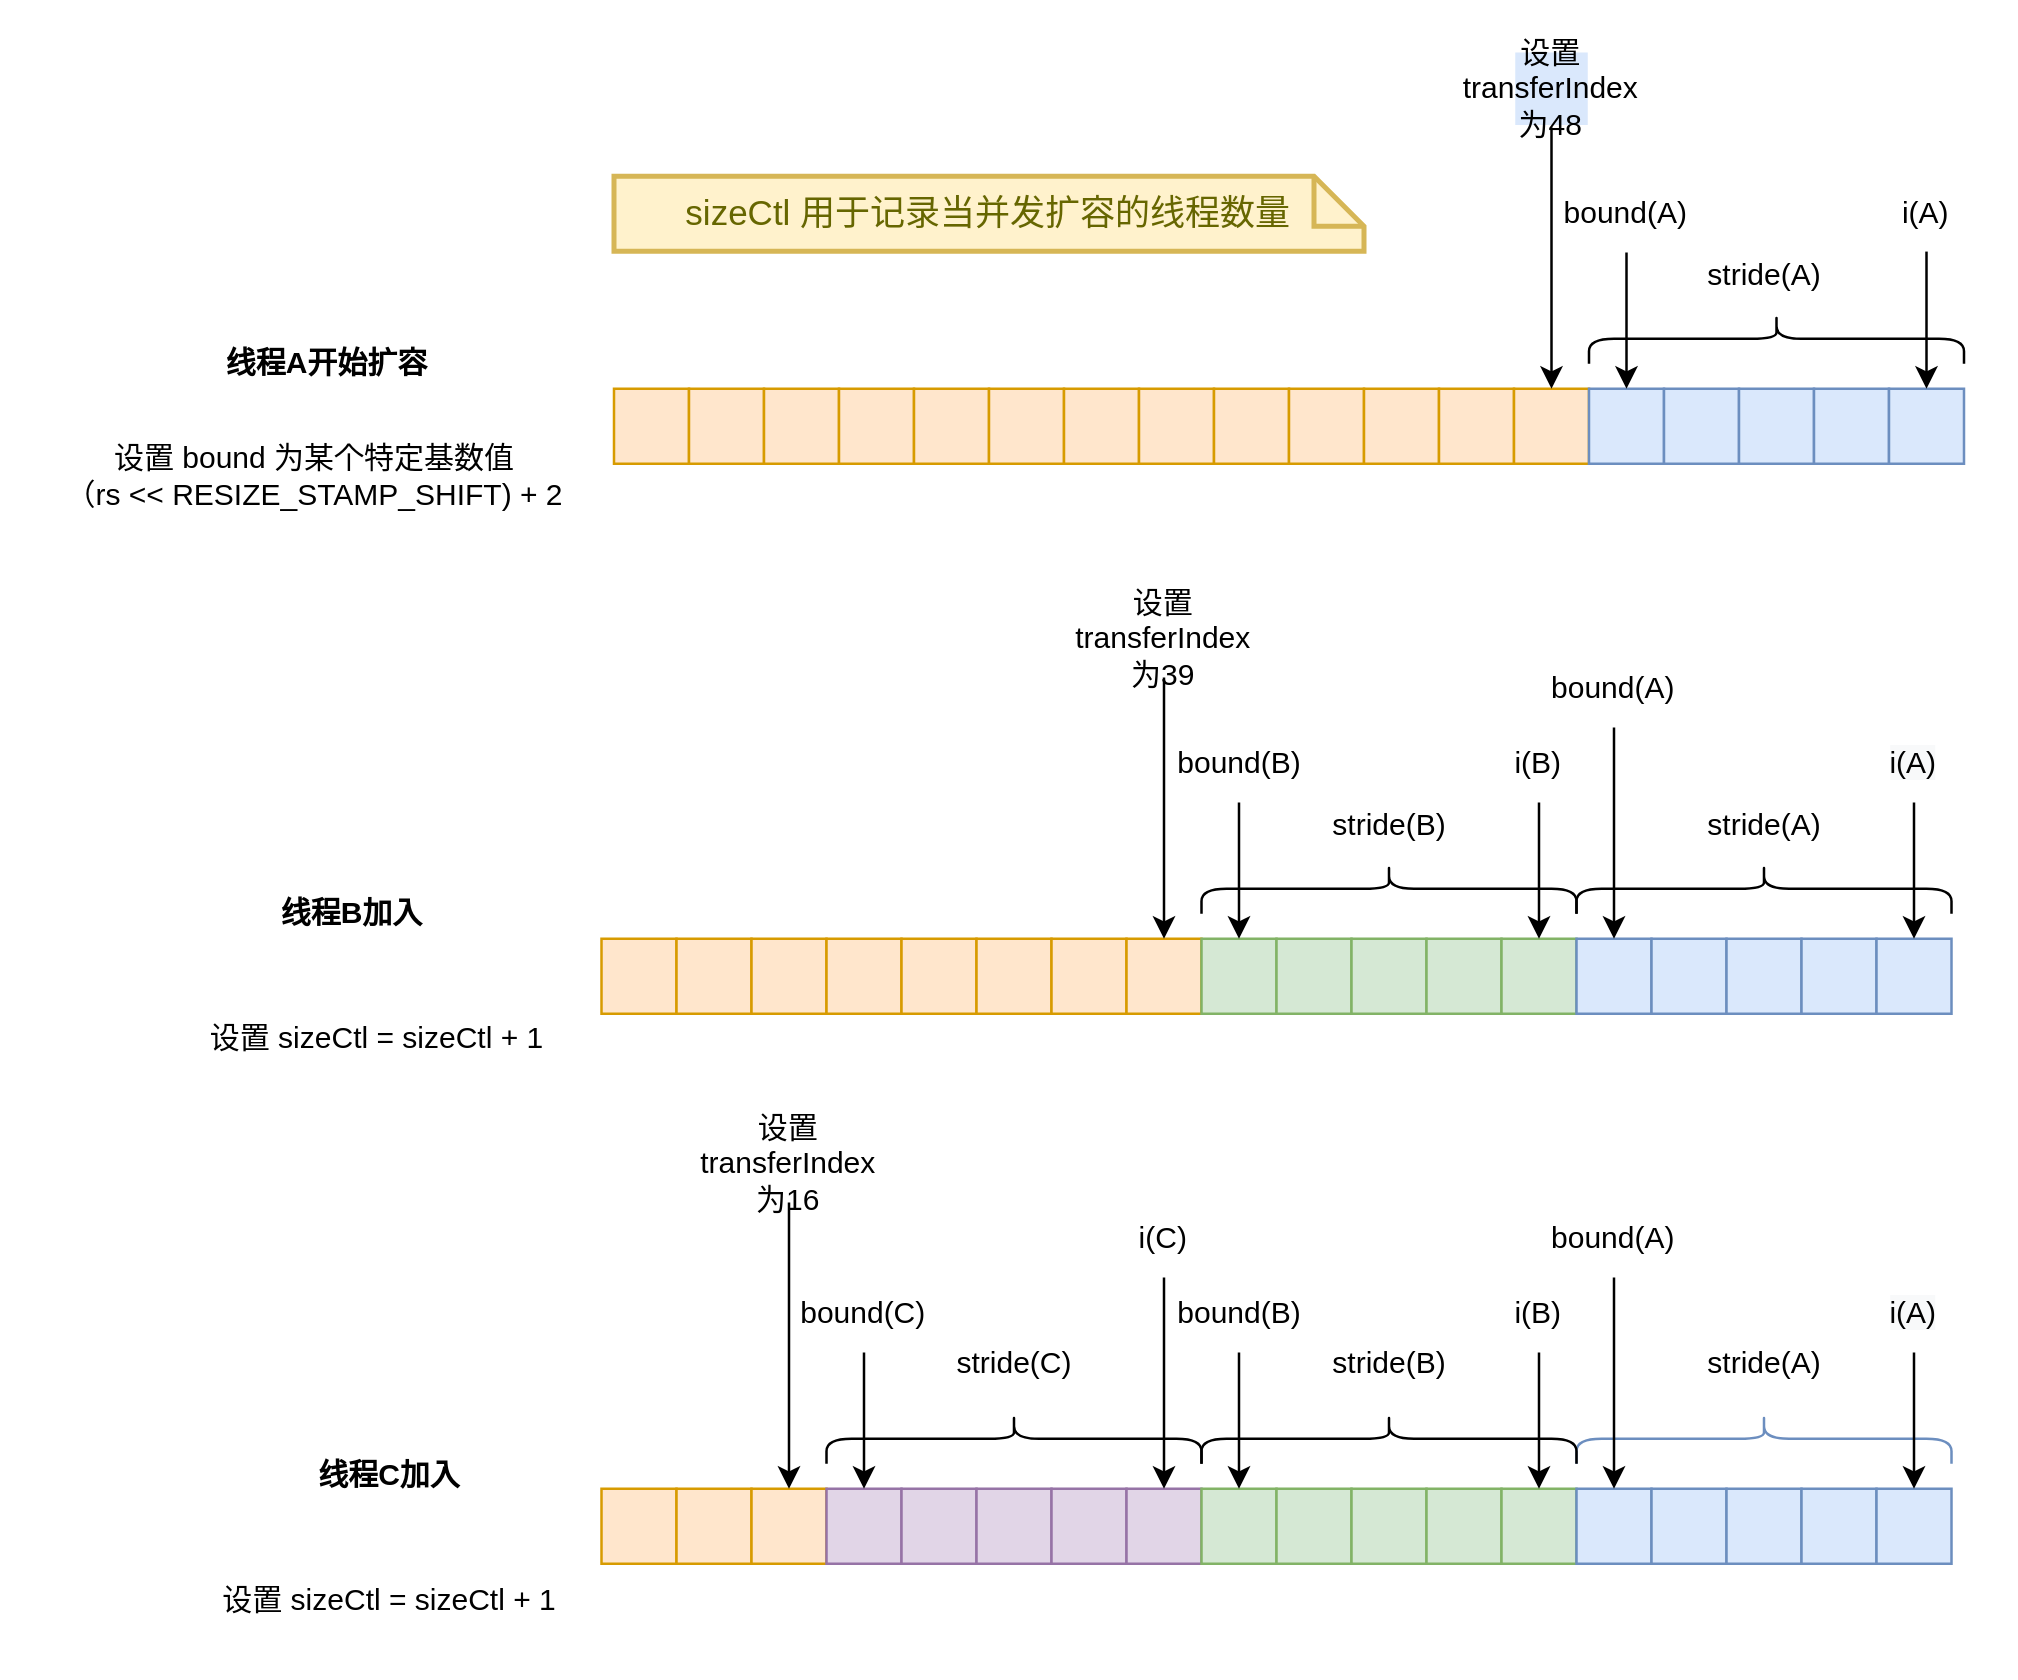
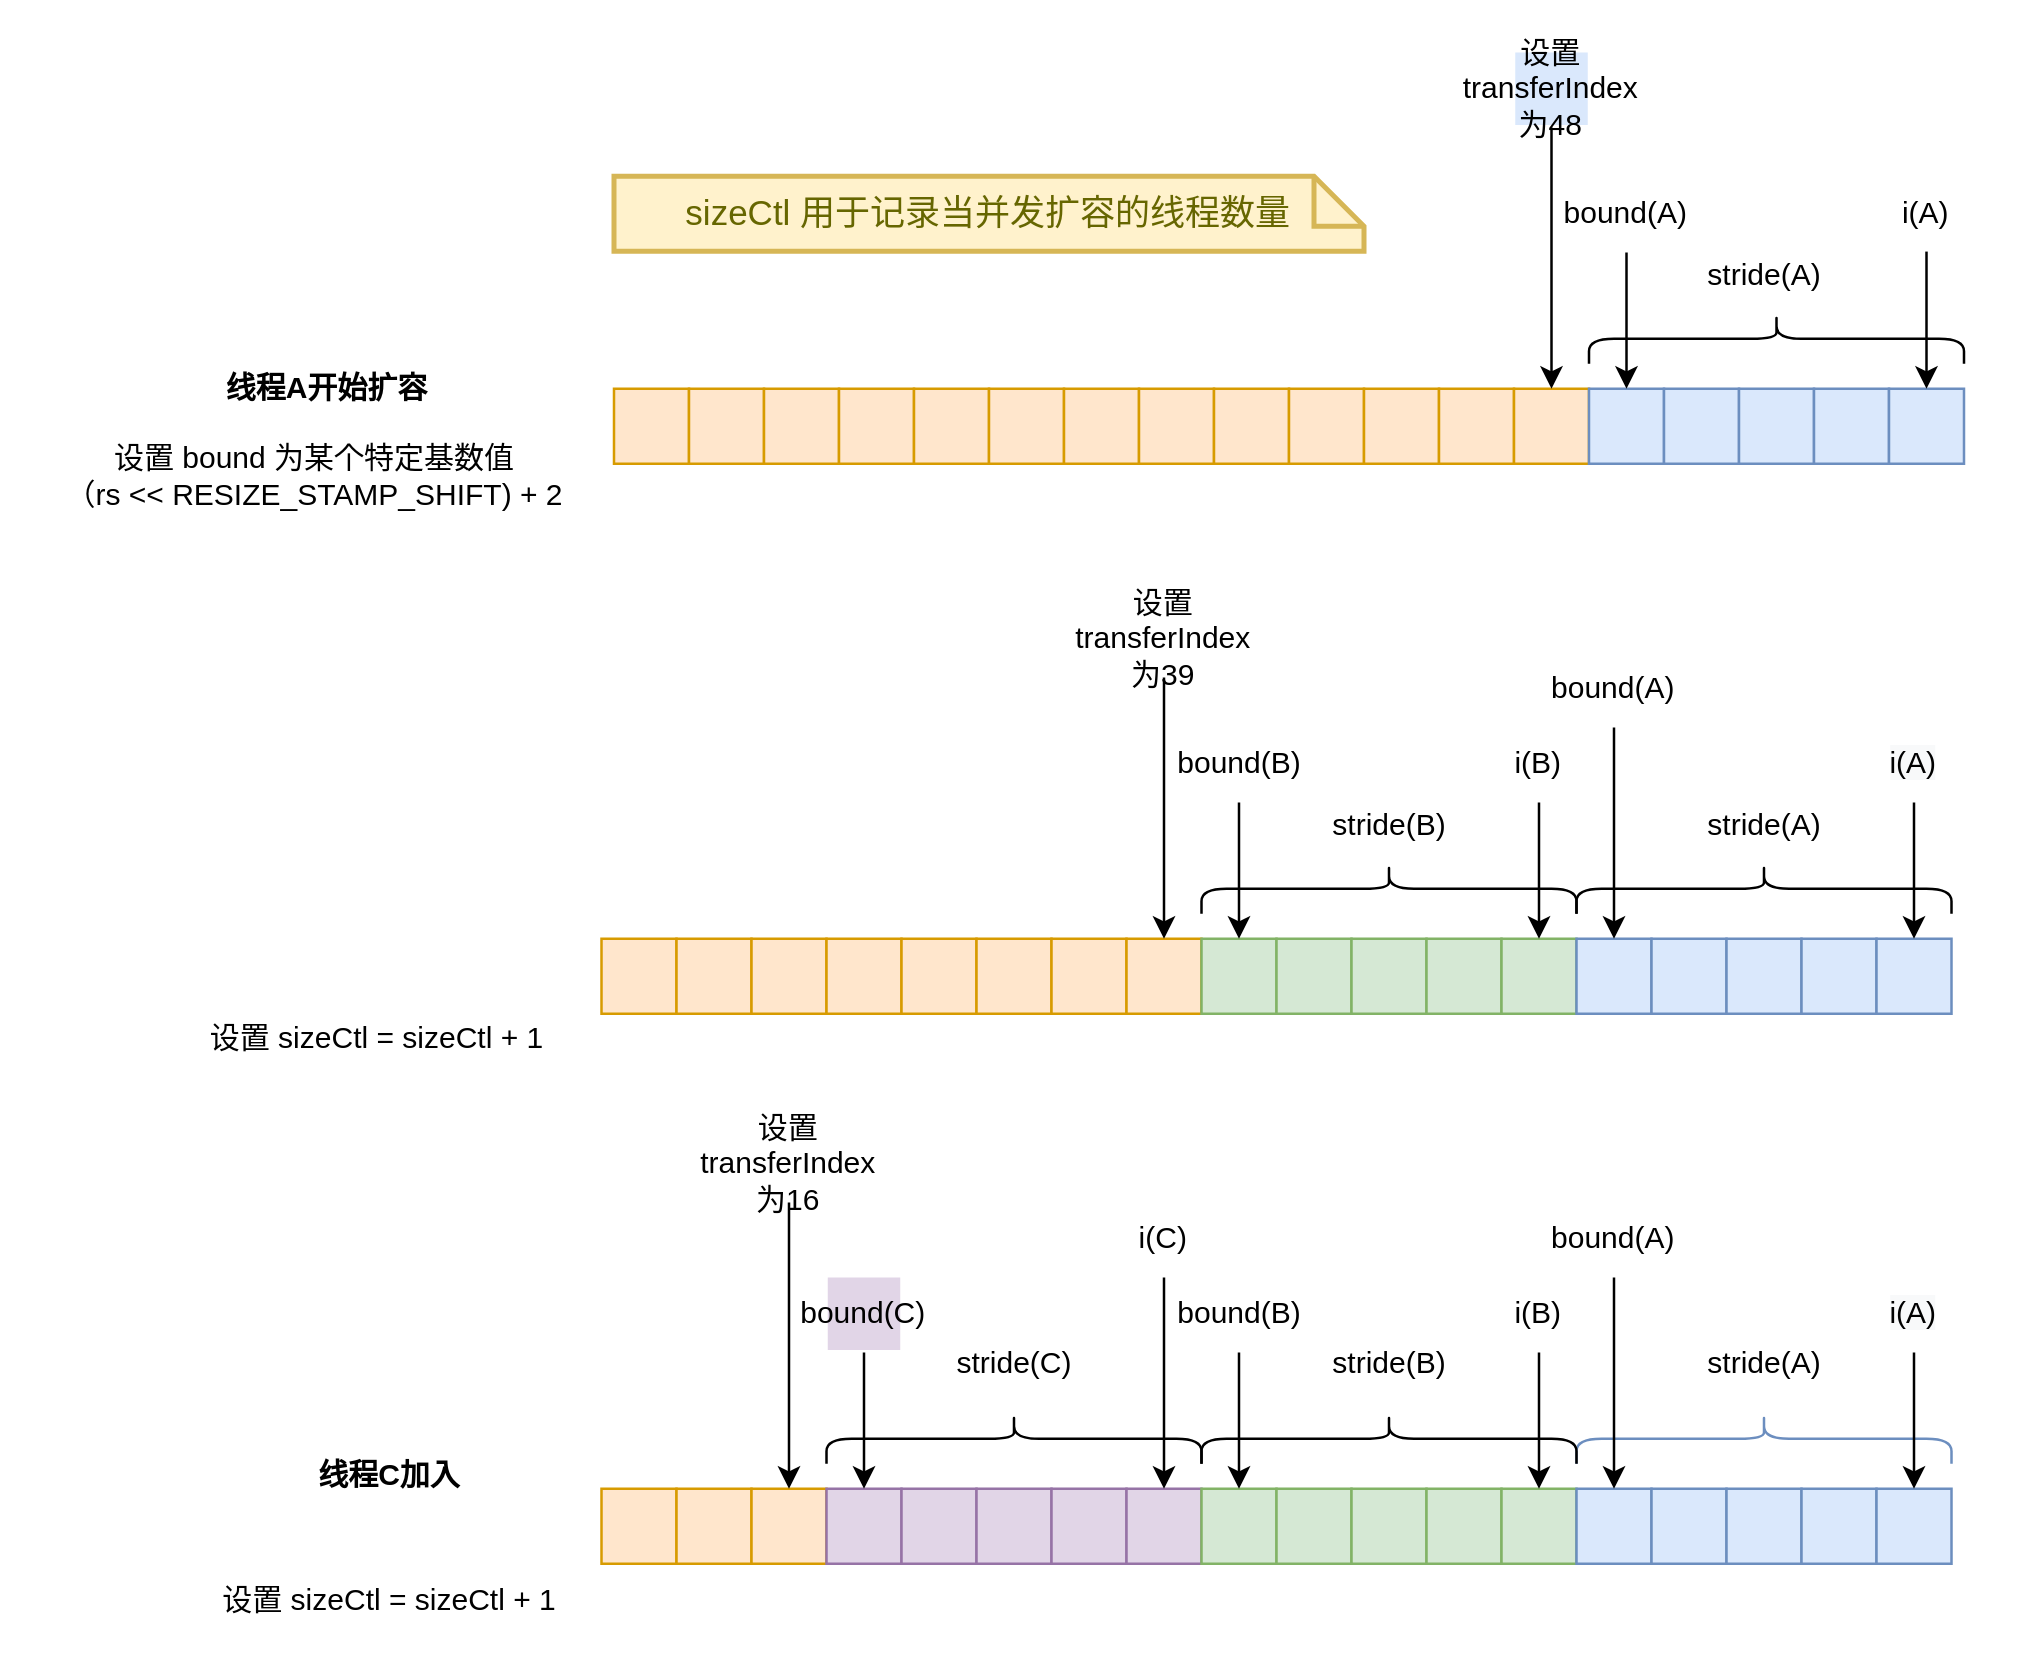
(326, 364) -> (326, 389)
(351, 914) -> none
(864, 1314) -> (864, 1314)
